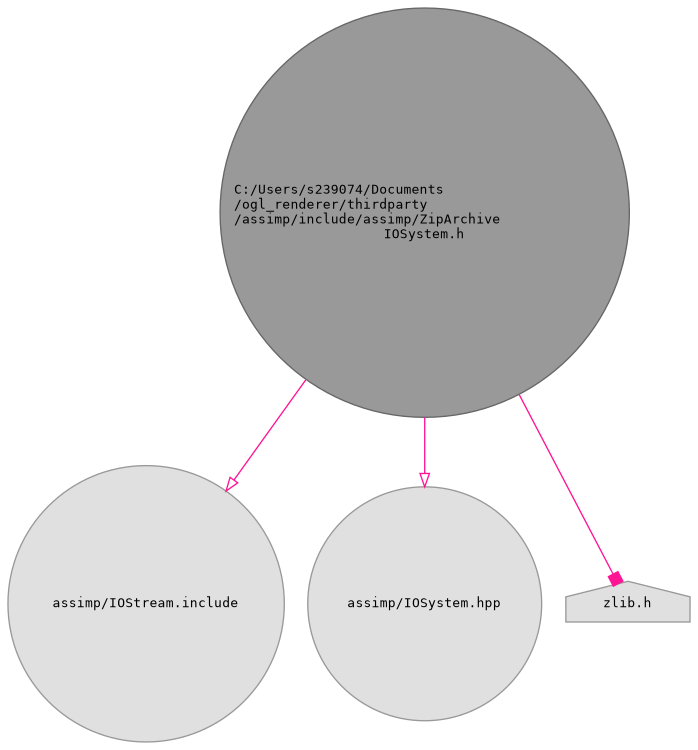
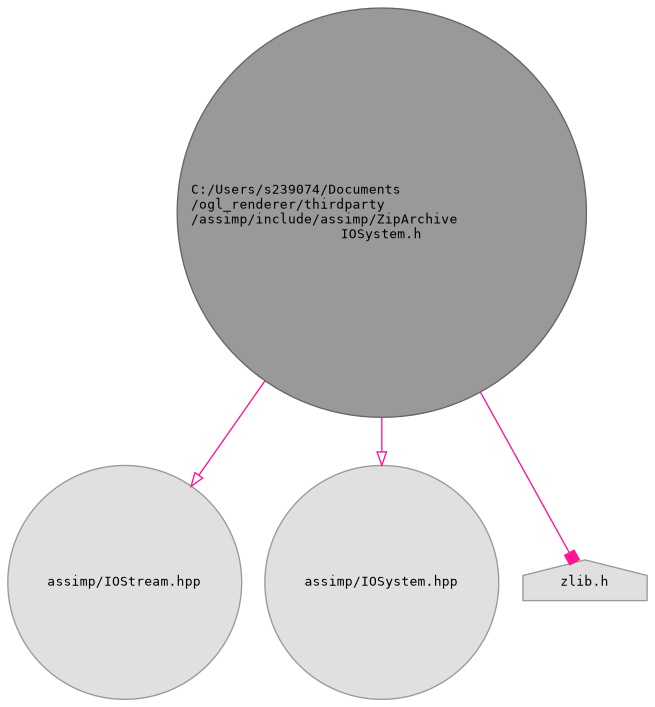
(146, 604) -> (125, 582)
